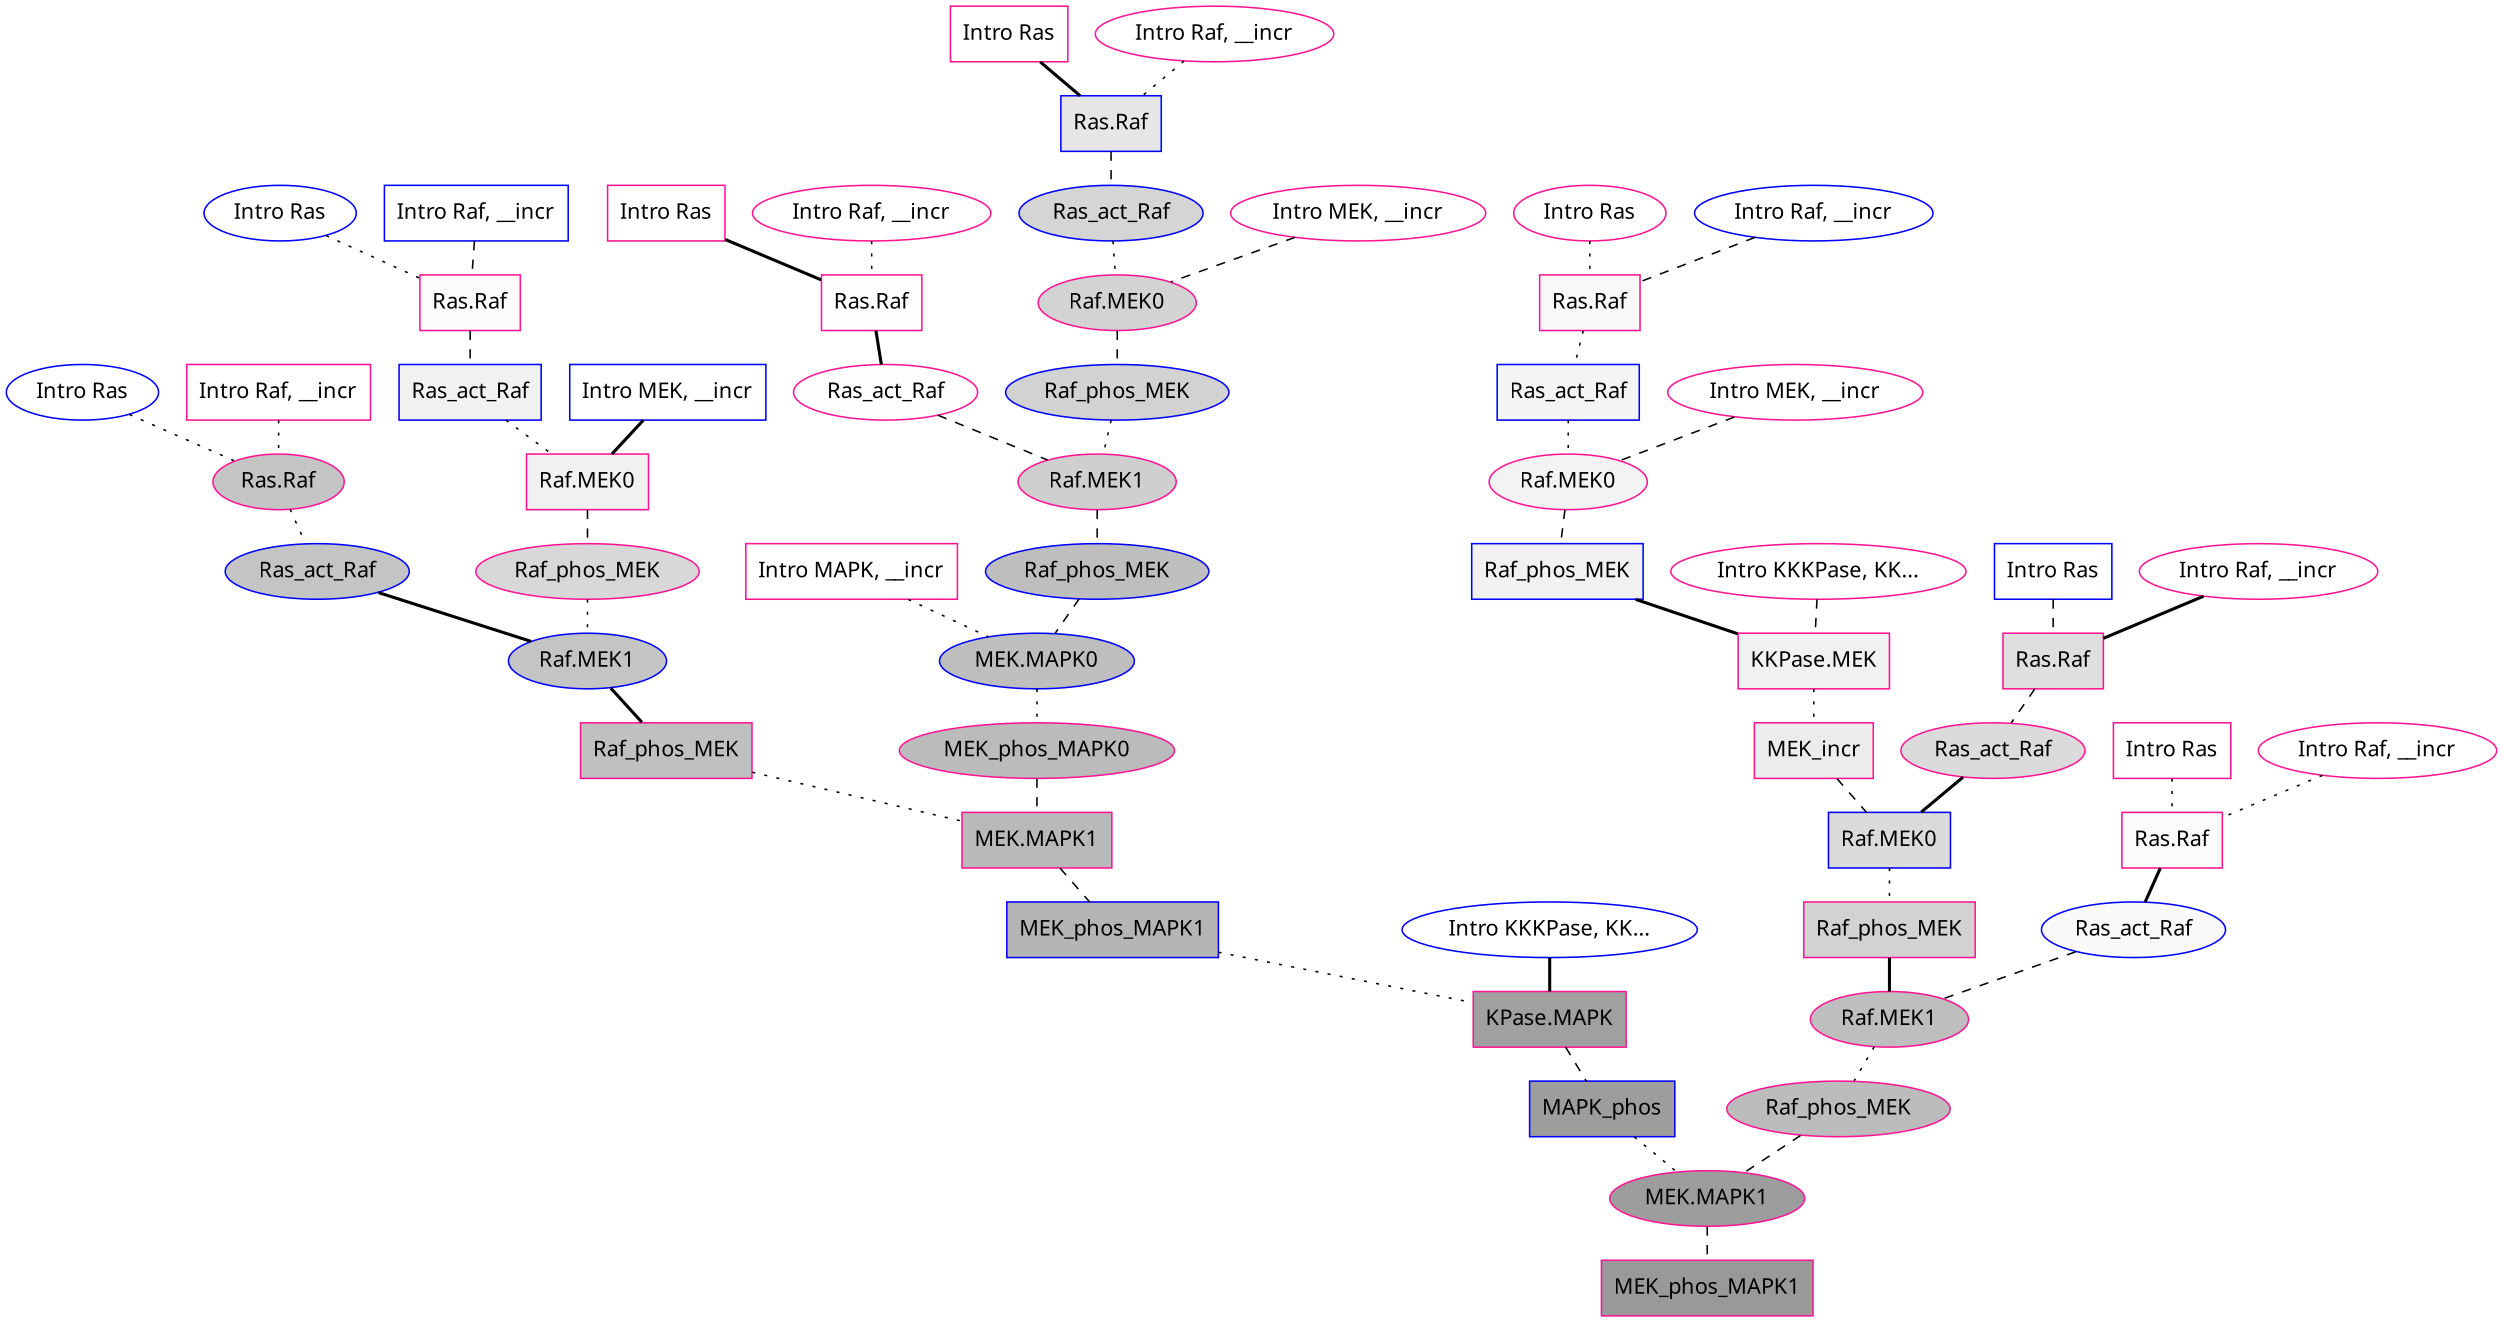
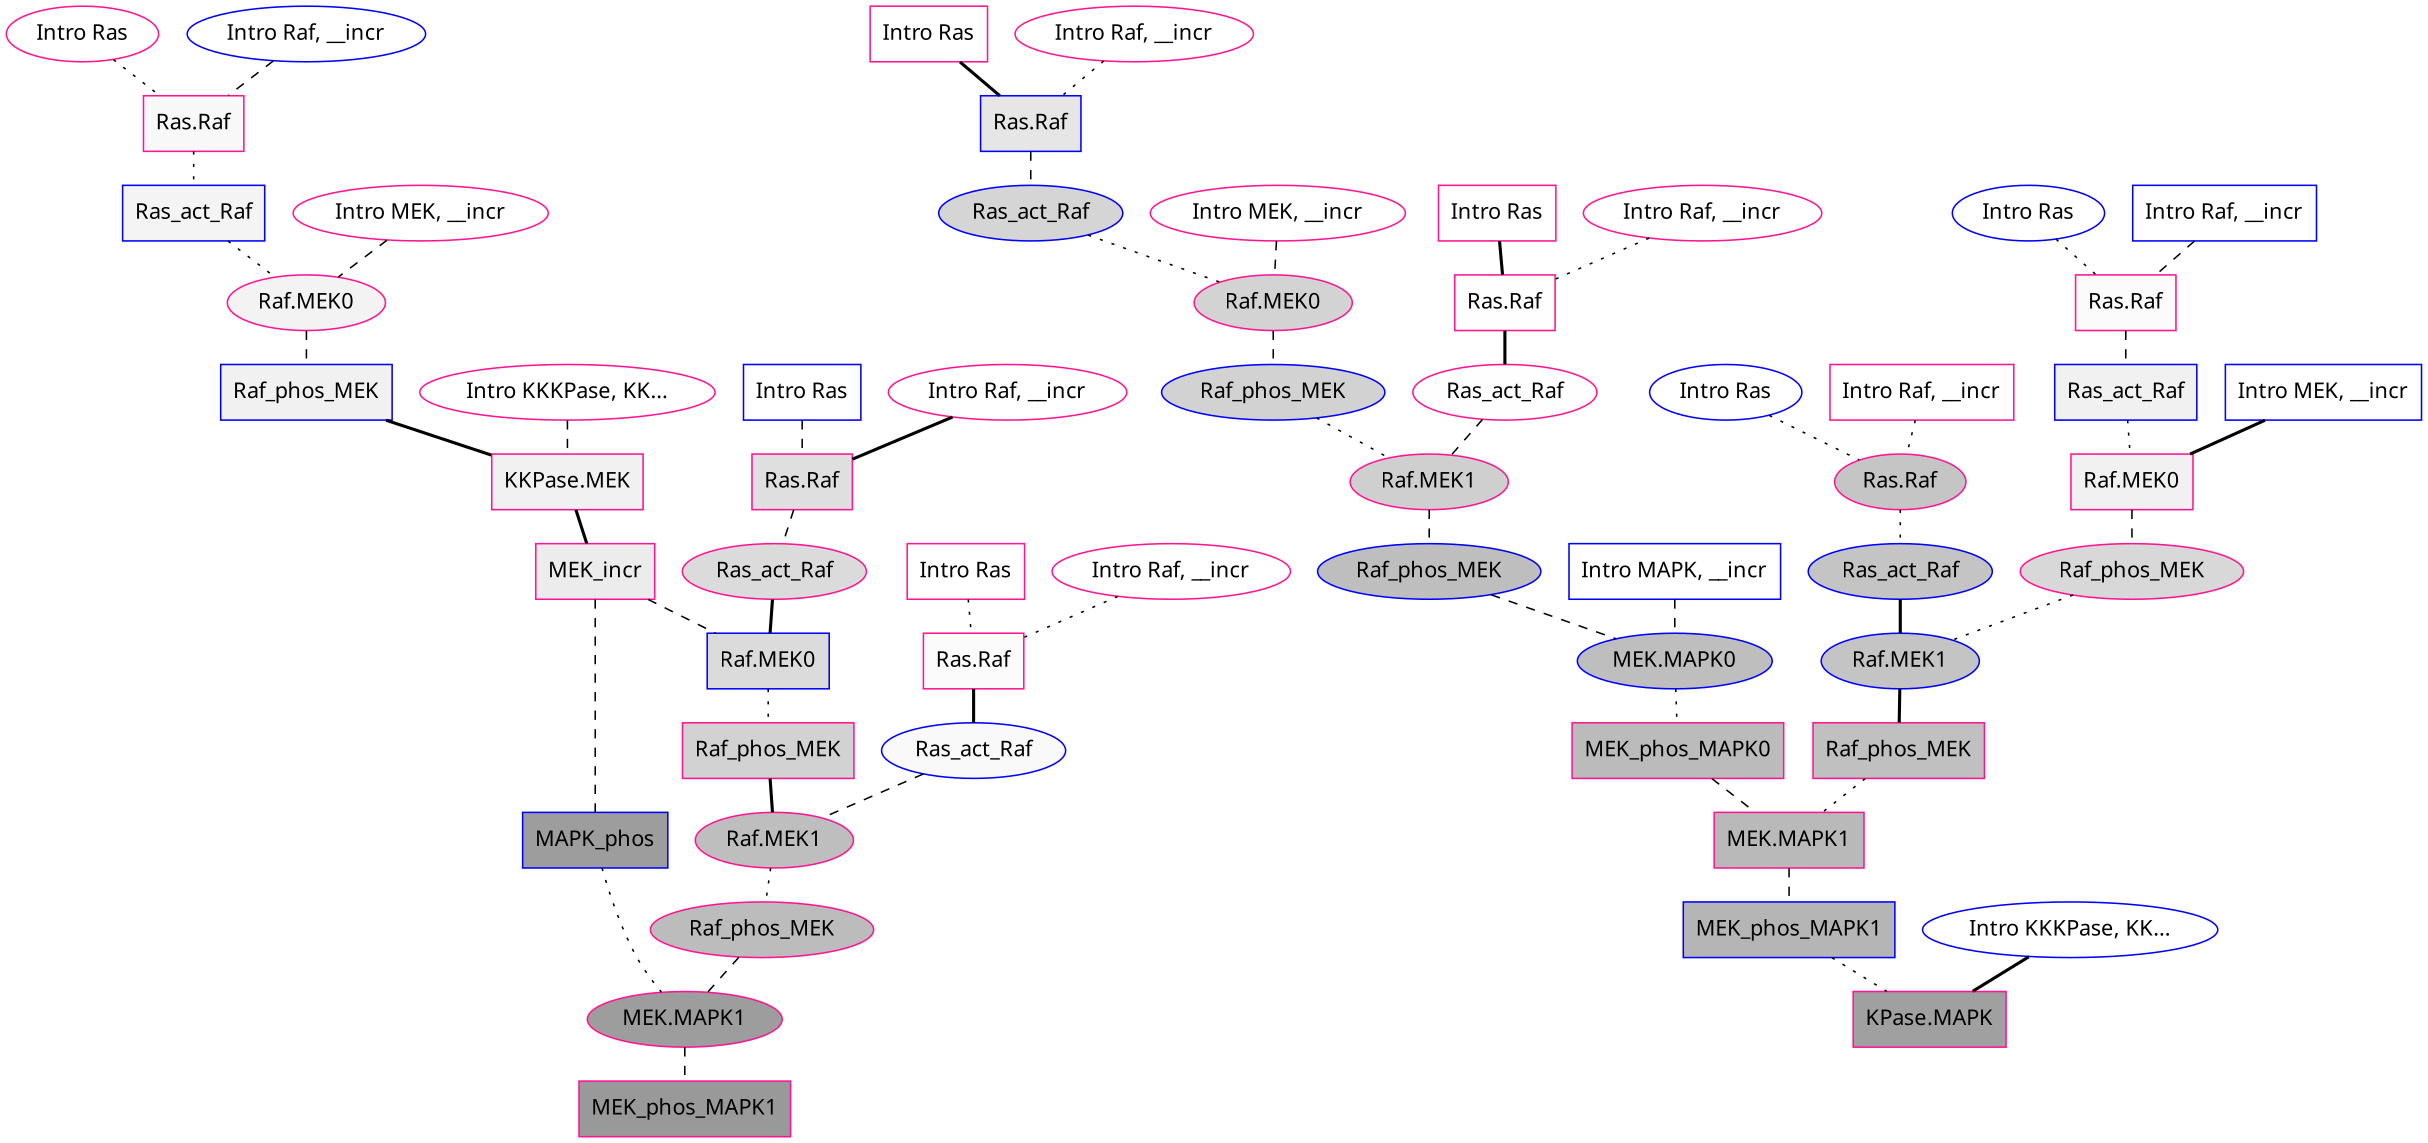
(852, 571) -> (1675, 571)
(948, 618) -> (1675, 616)
(1814, 706) -> (581, 527)
(1037, 751) -> (1678, 751)
(1576, 1064) -> (595, 706)
